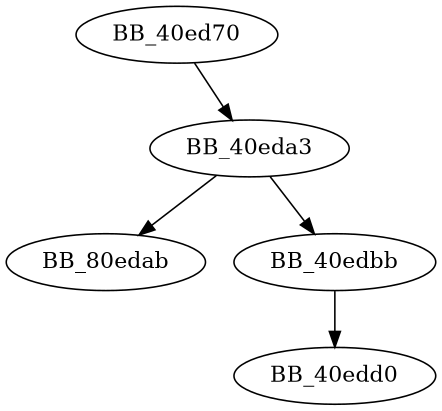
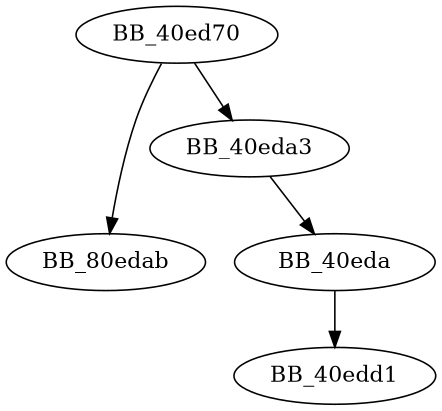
(184, 201) -> (130, 138)
(335, 262) -> (335, 262)
(335, 376) -> (335, 376)
